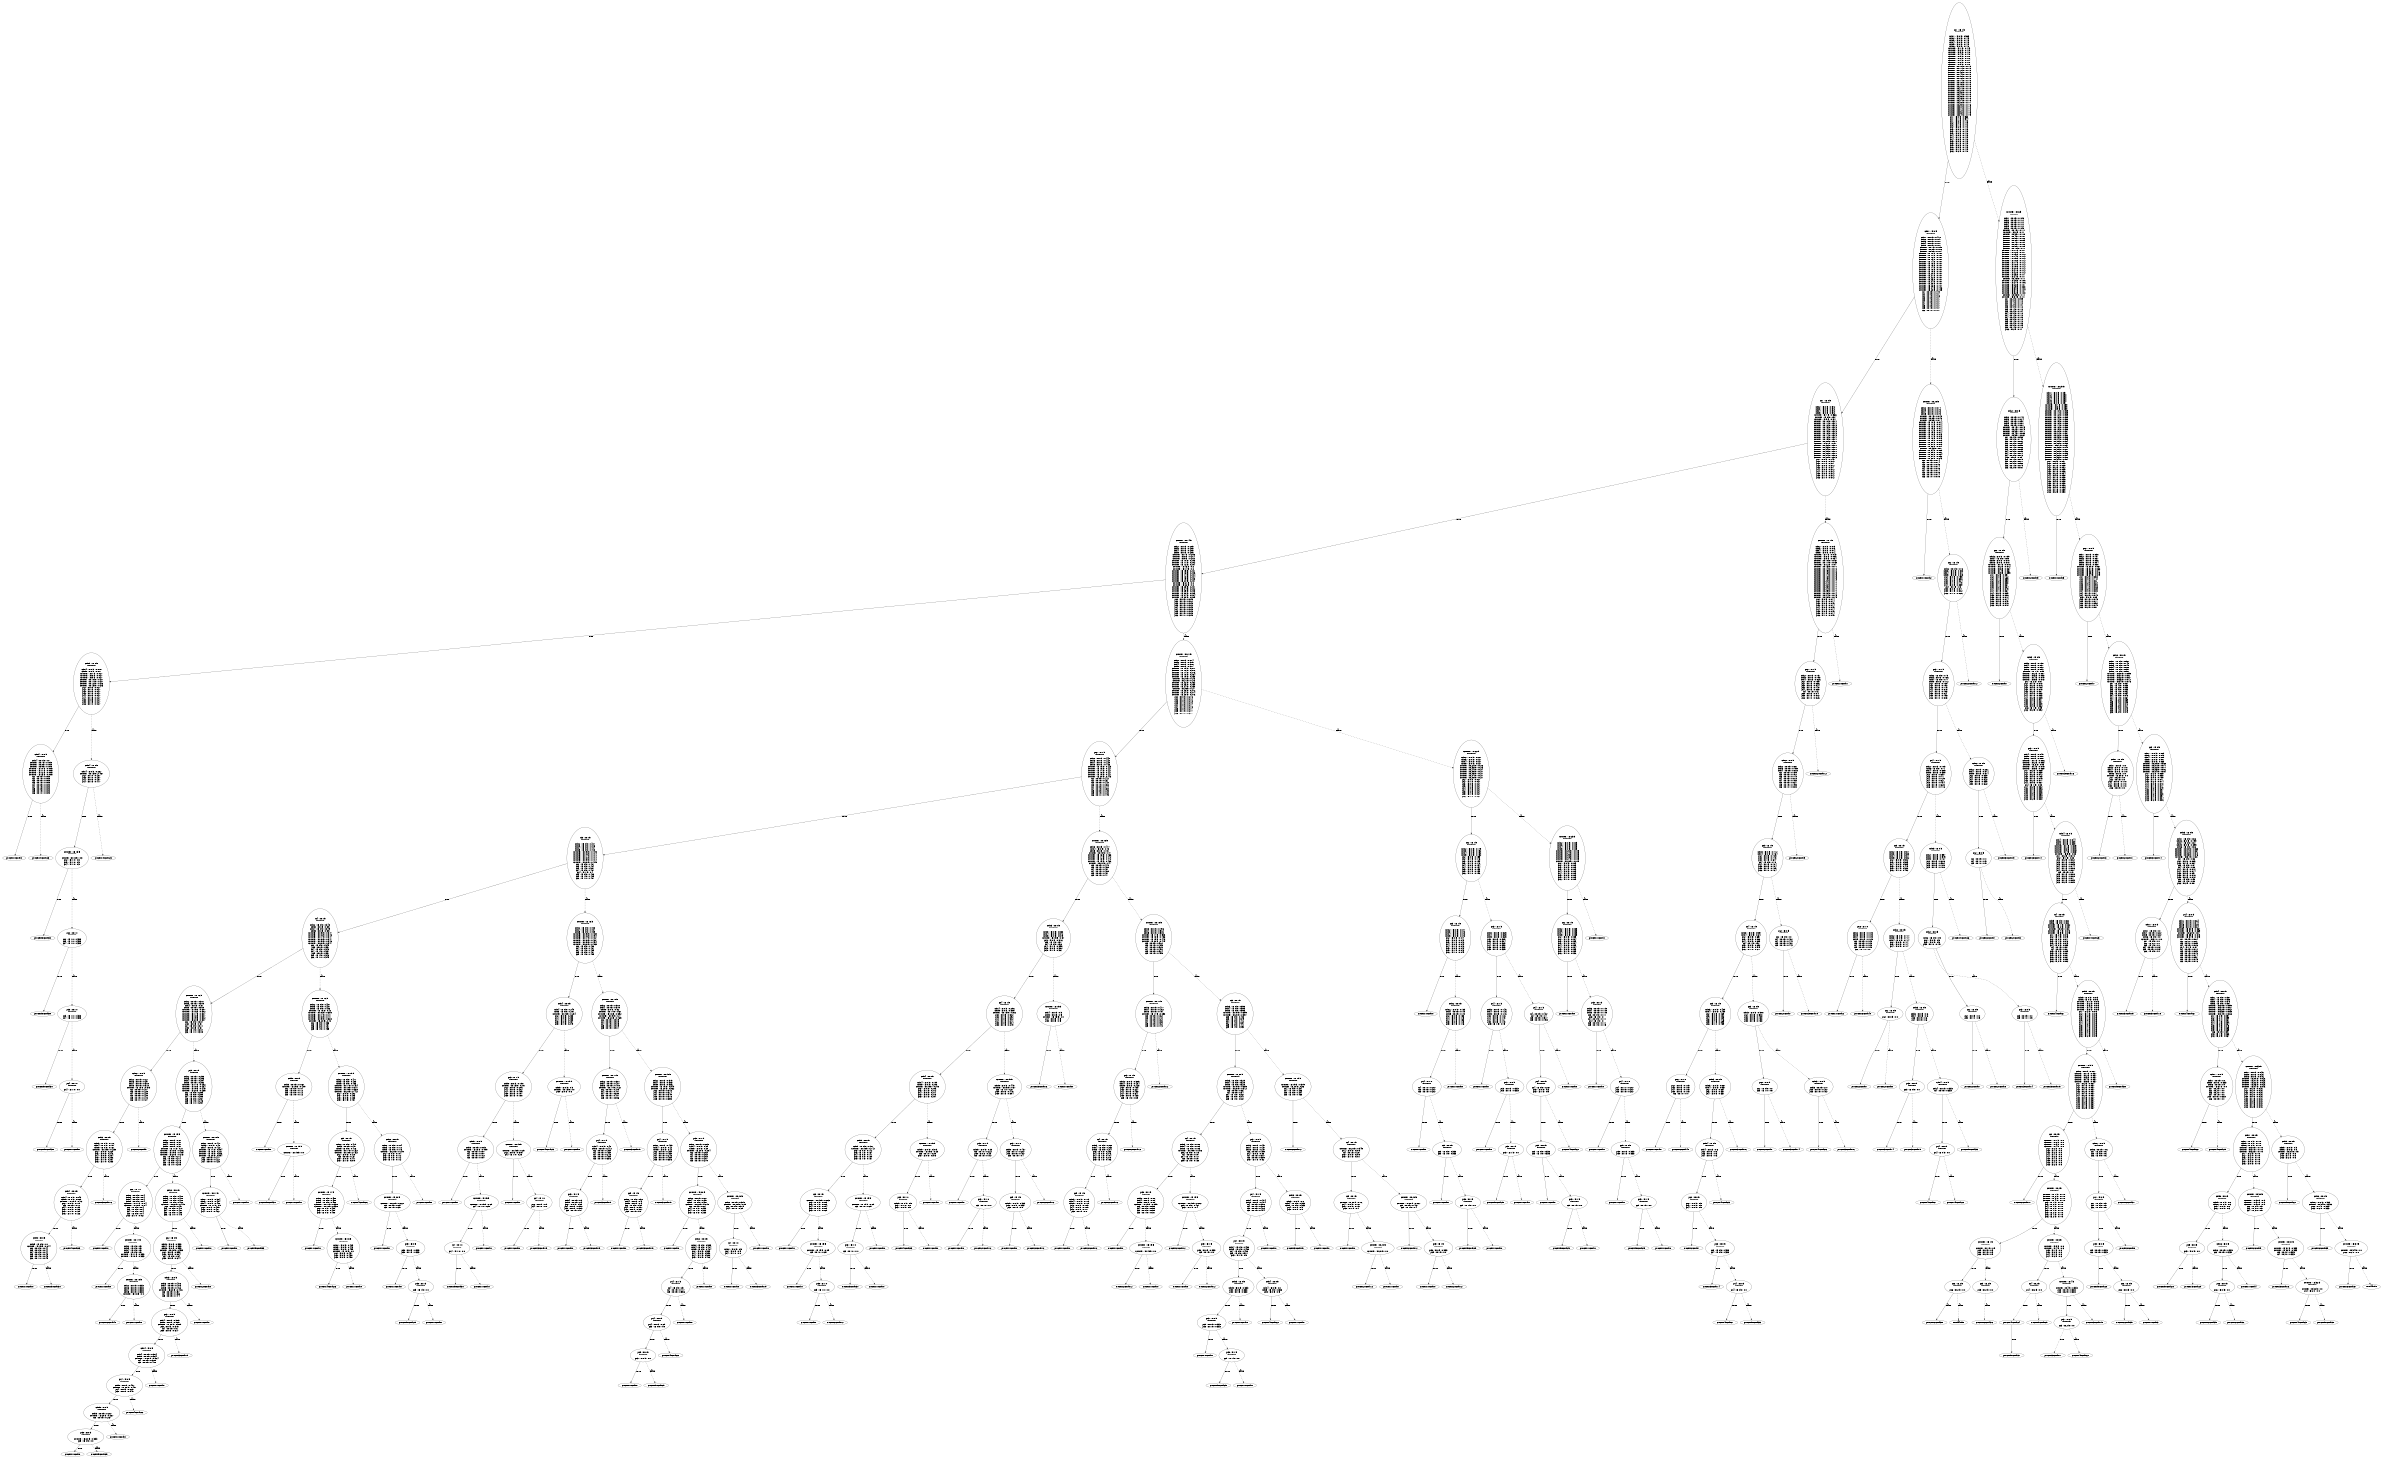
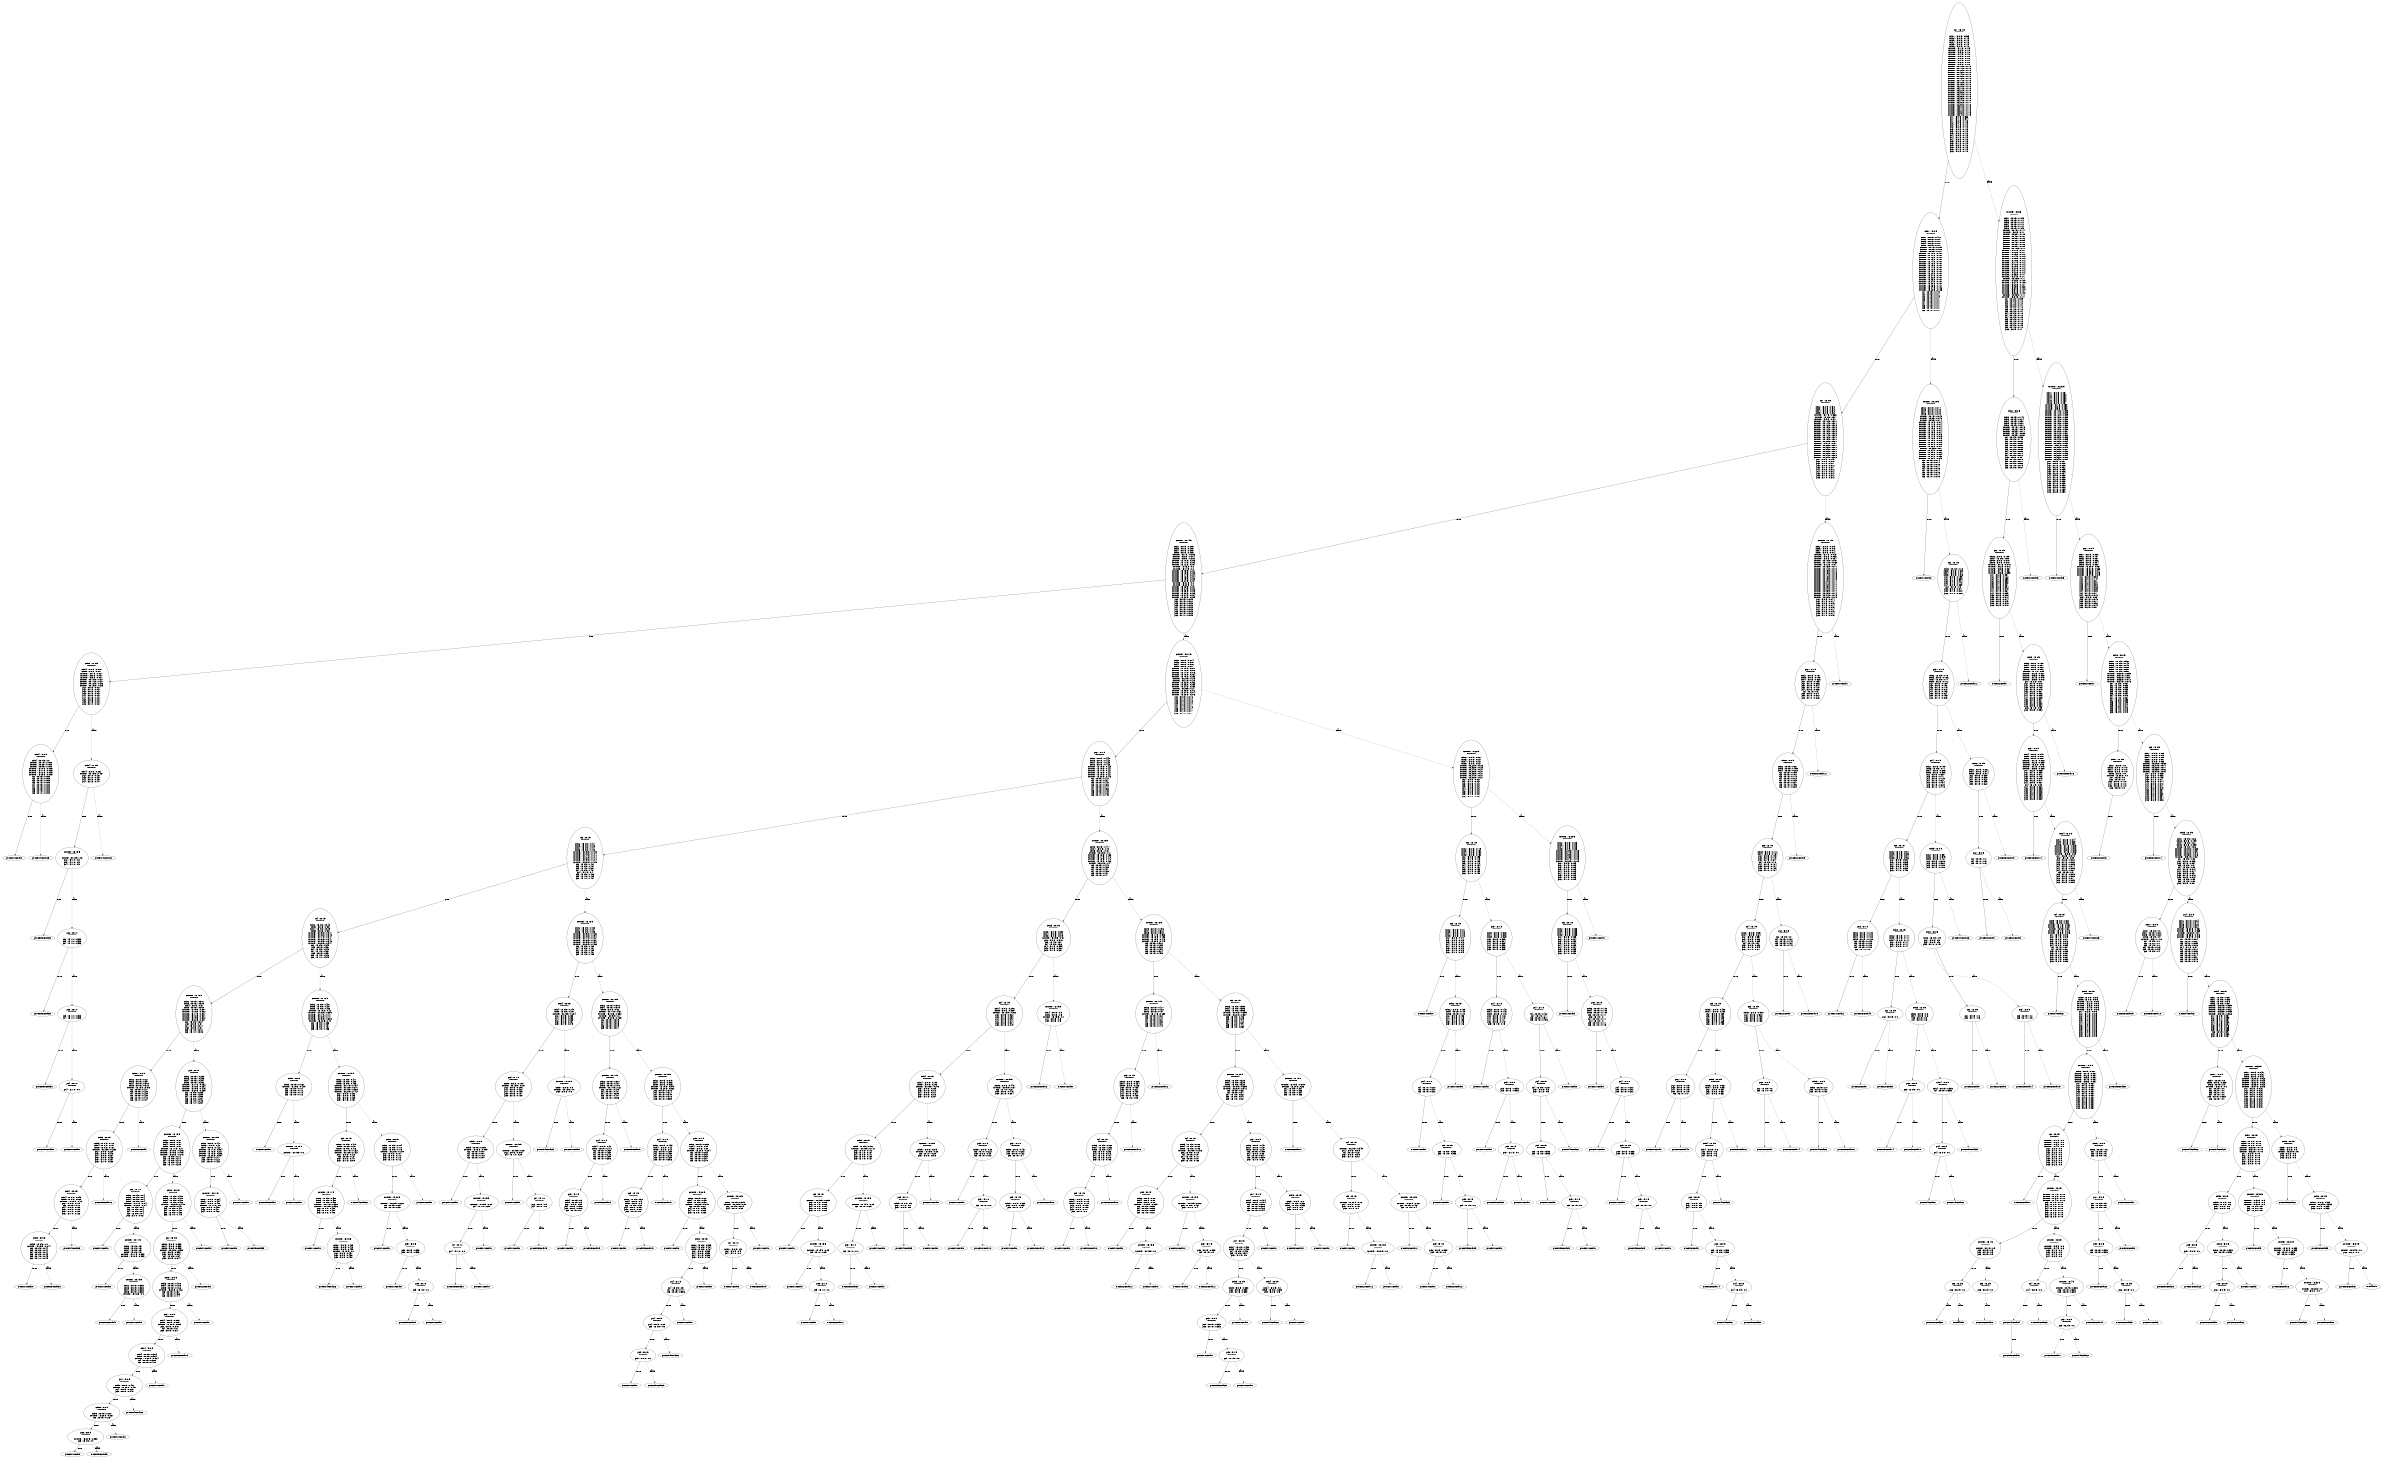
(2125, 858) -> none
(2249, 1287) -> (2249, 1287)
